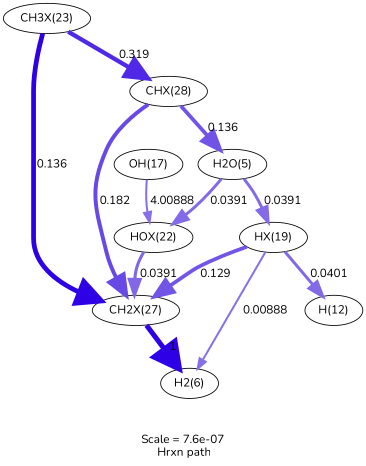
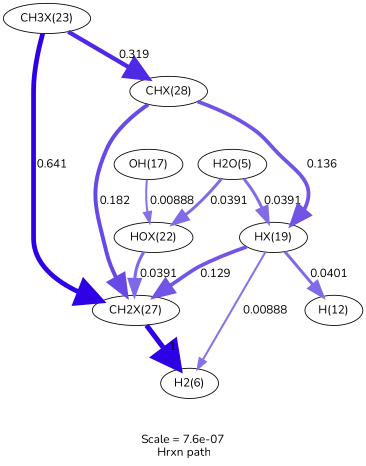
(194, 121) -> (269, 143)
(50, 164) -> (50, 164)
(171, 201) -> (171, 201)
